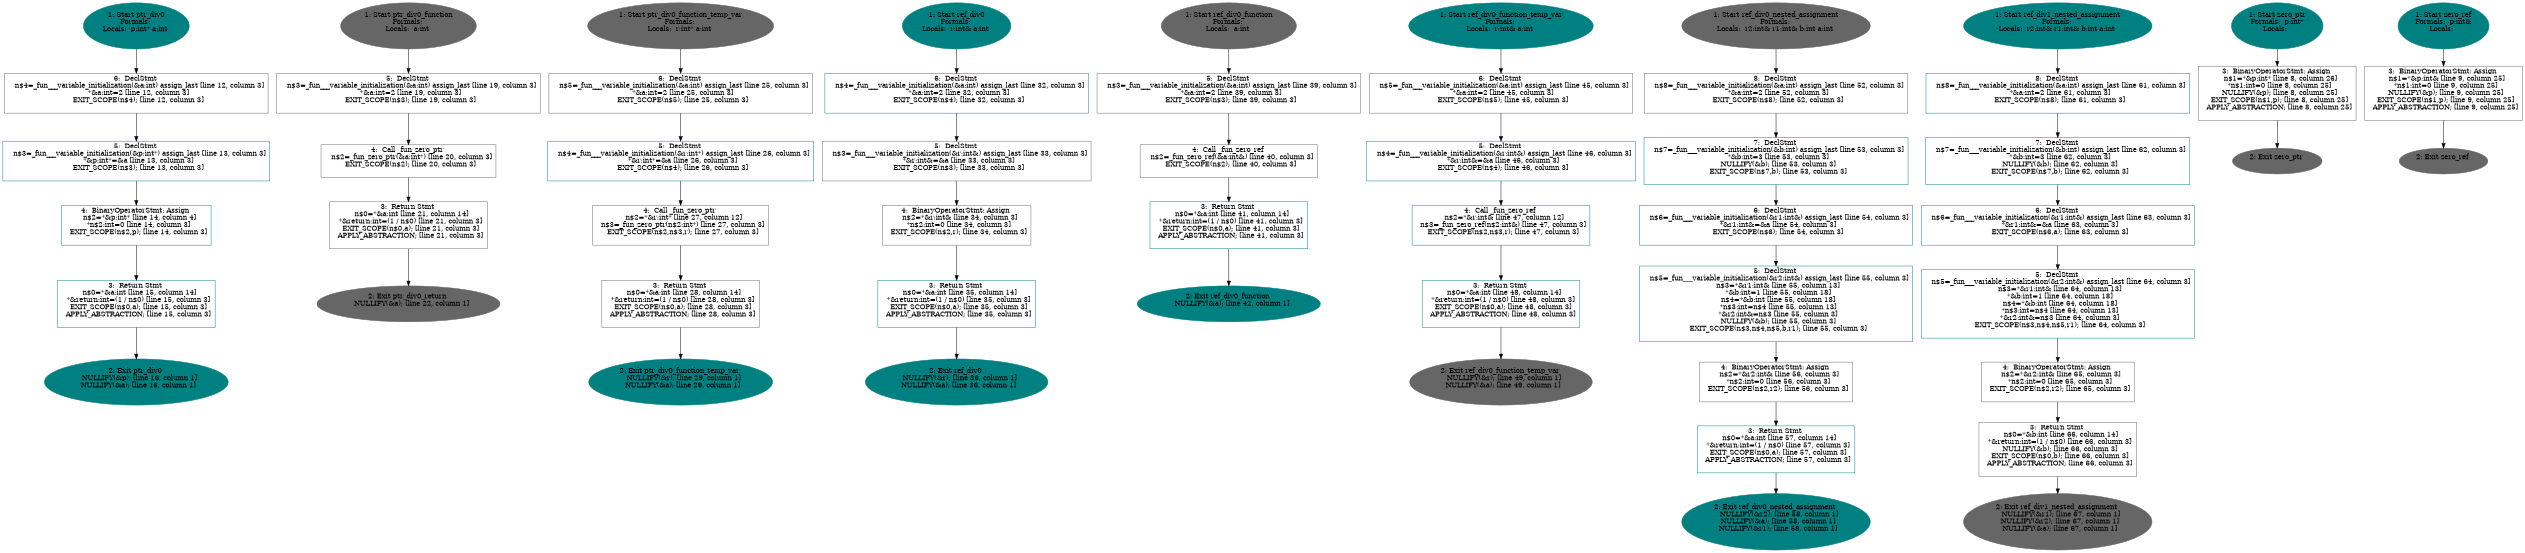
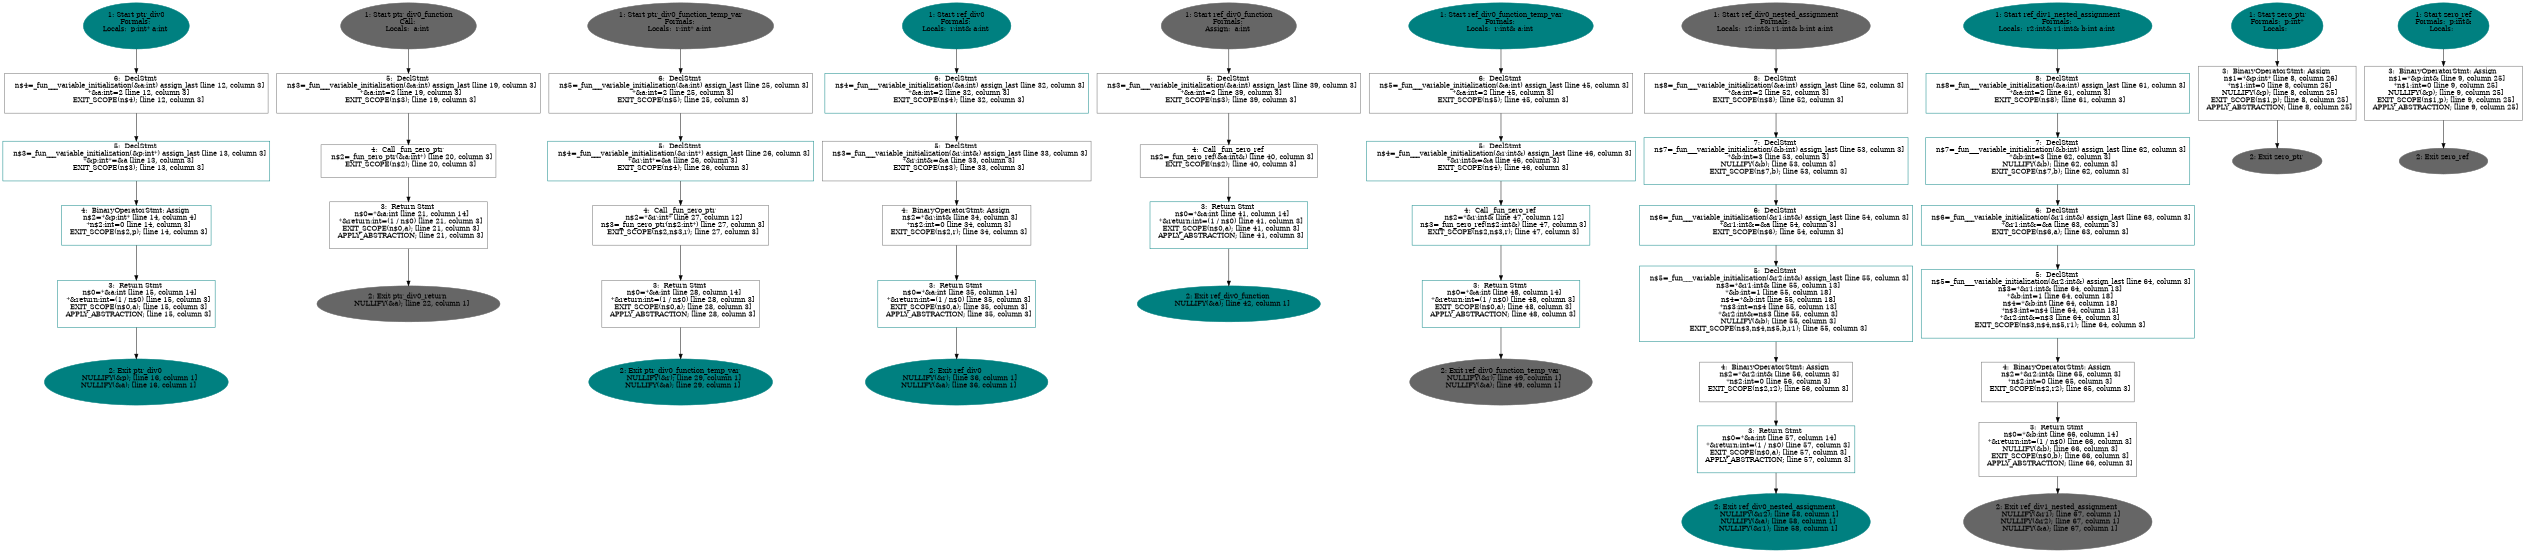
(408, 26) -> (408, 26)
(1229, 26) -> (1229, 26)
